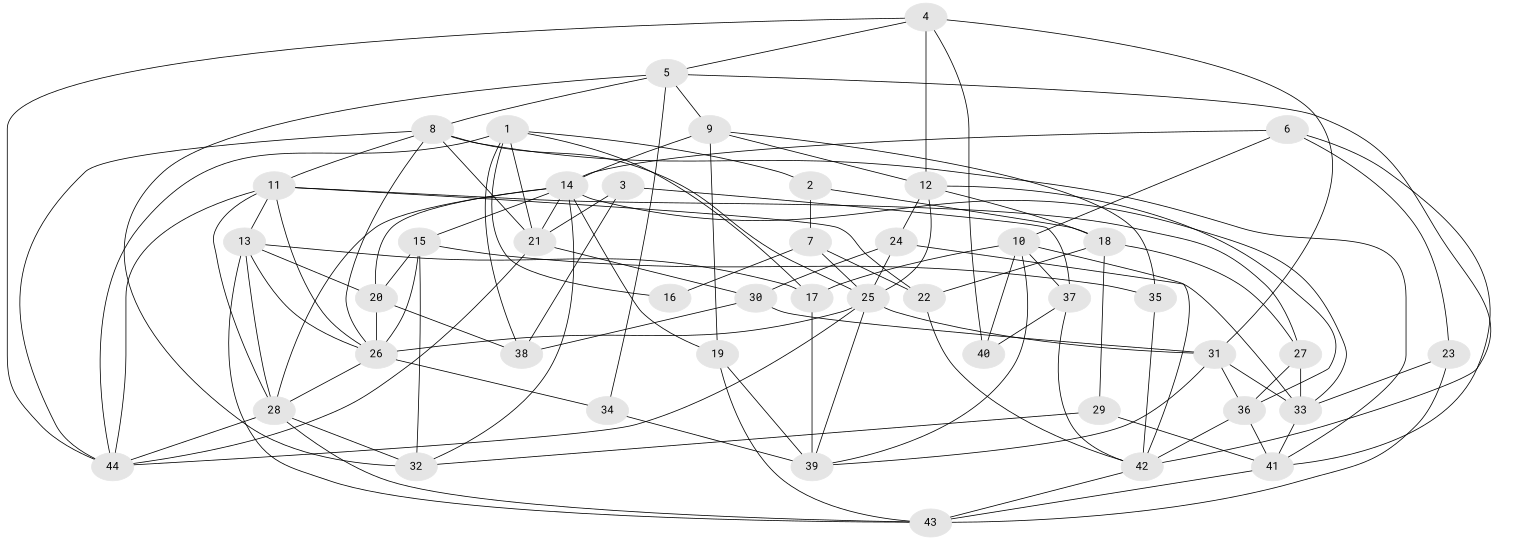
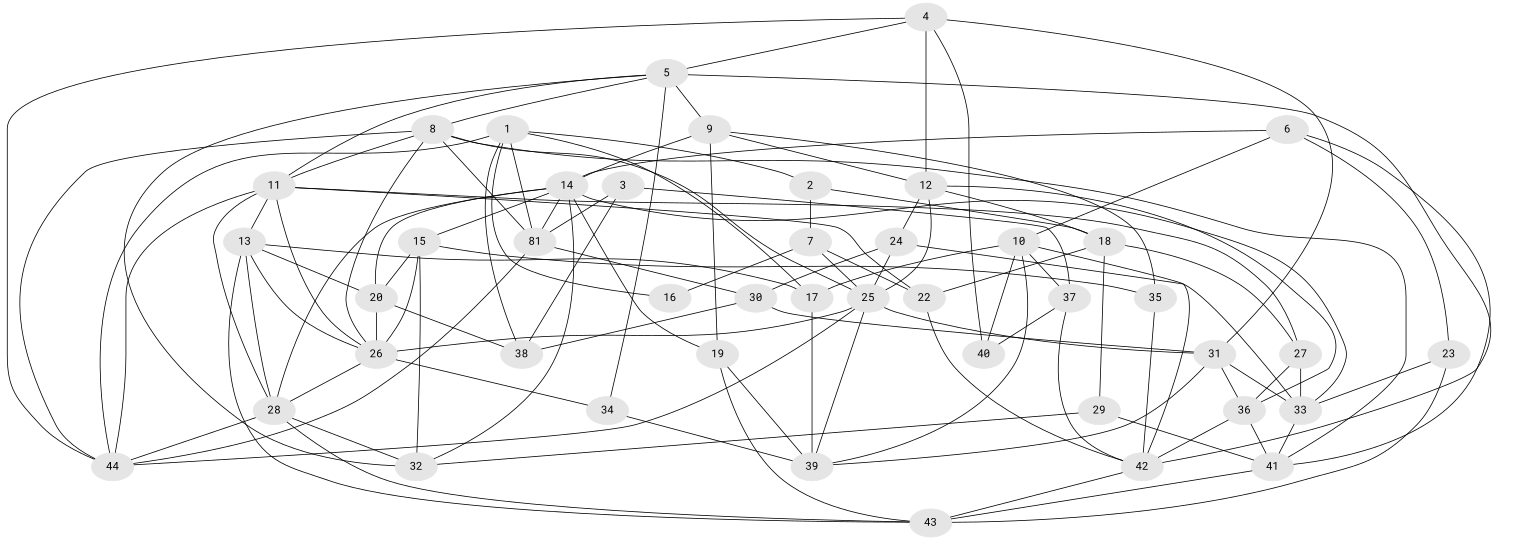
none -> (460, 100)
(535, 242) -> (535, 242)
